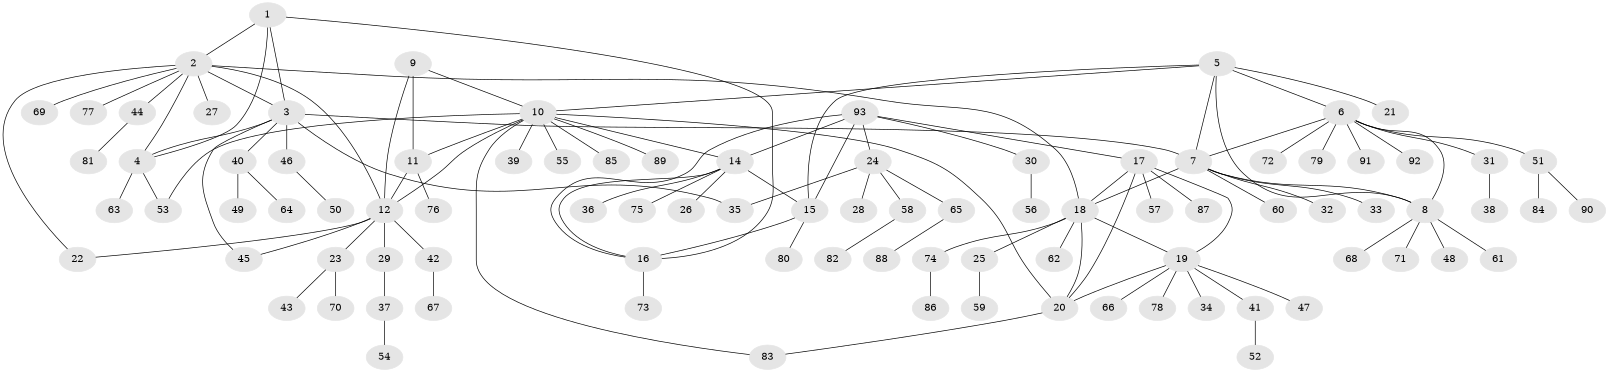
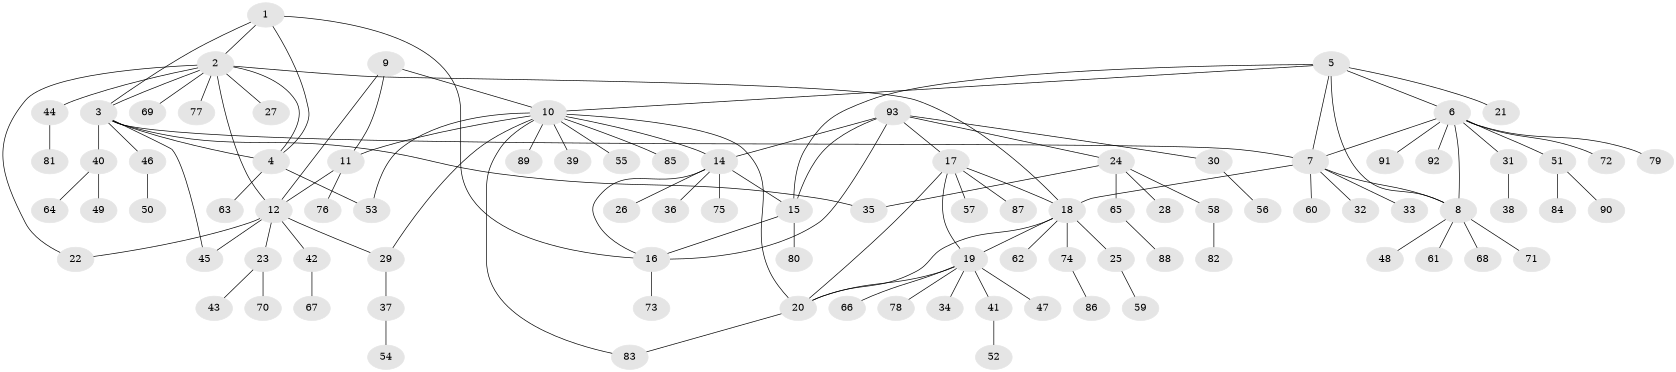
(457, 156) -> (452, 172)
